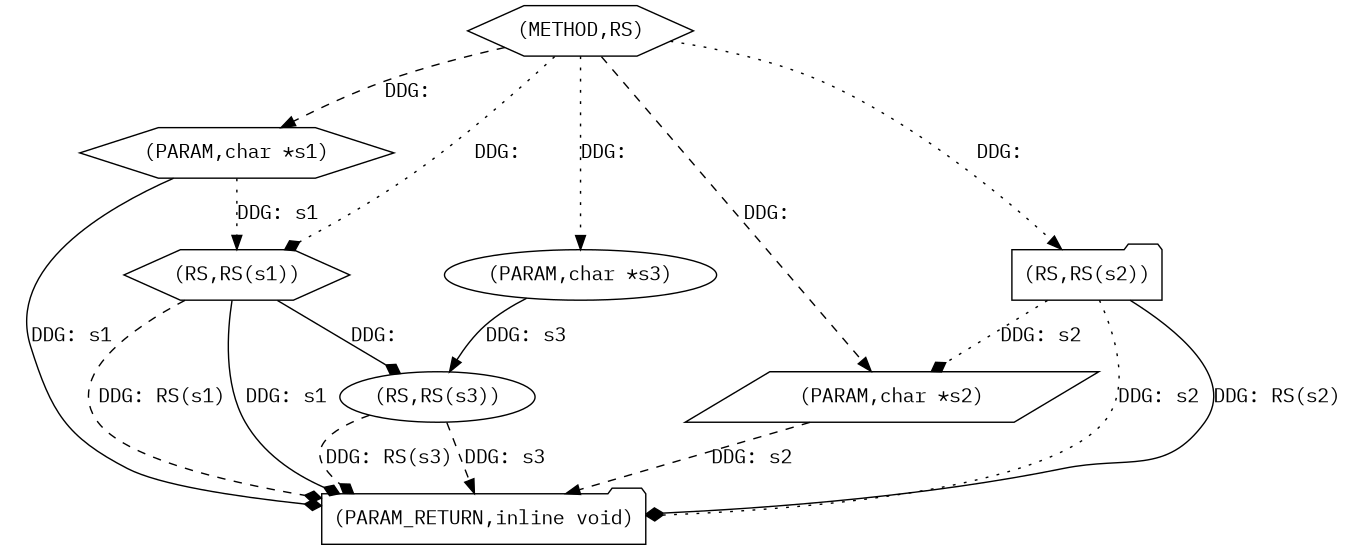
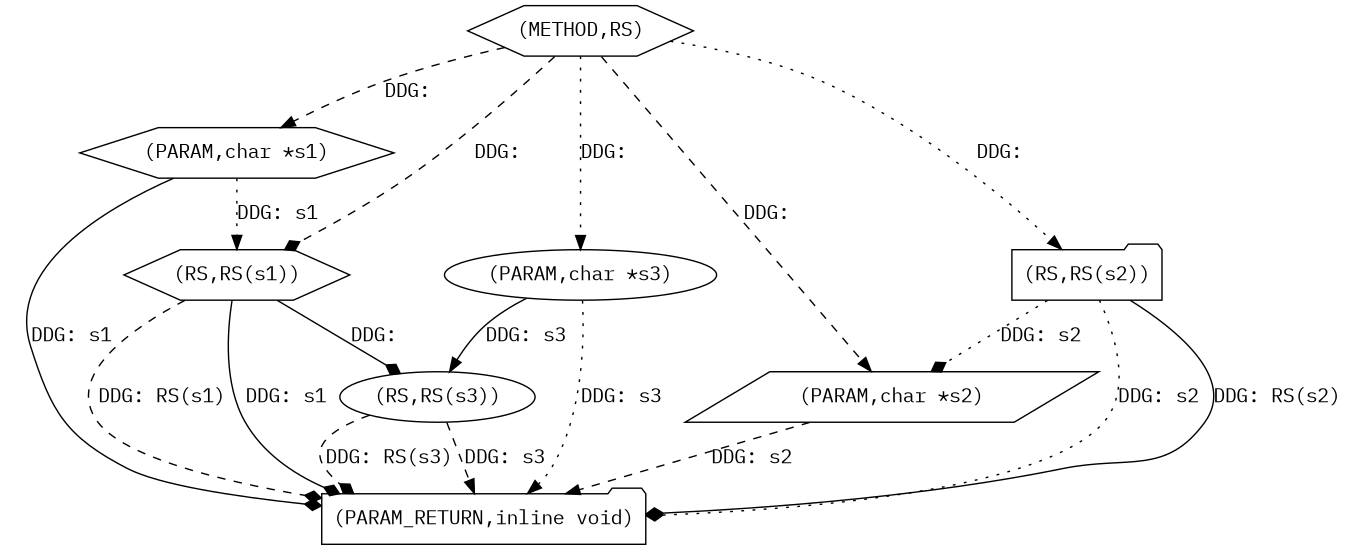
(434, 158) -> (434, 158)
none -> (577, 397)
